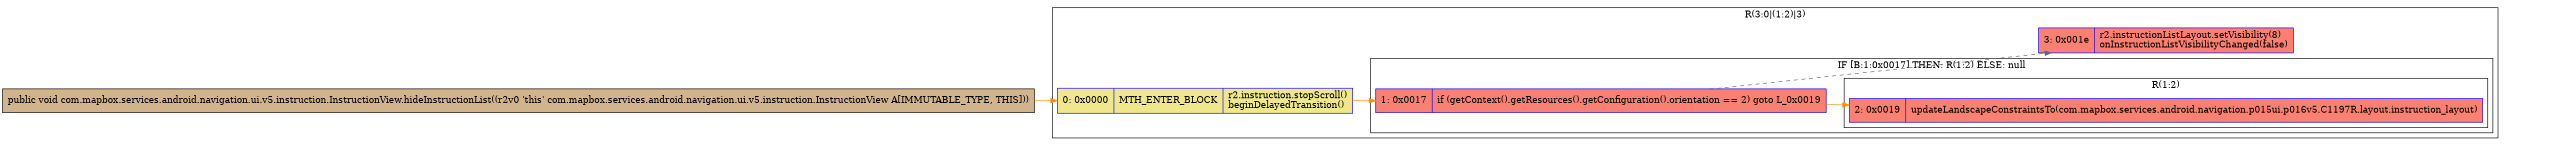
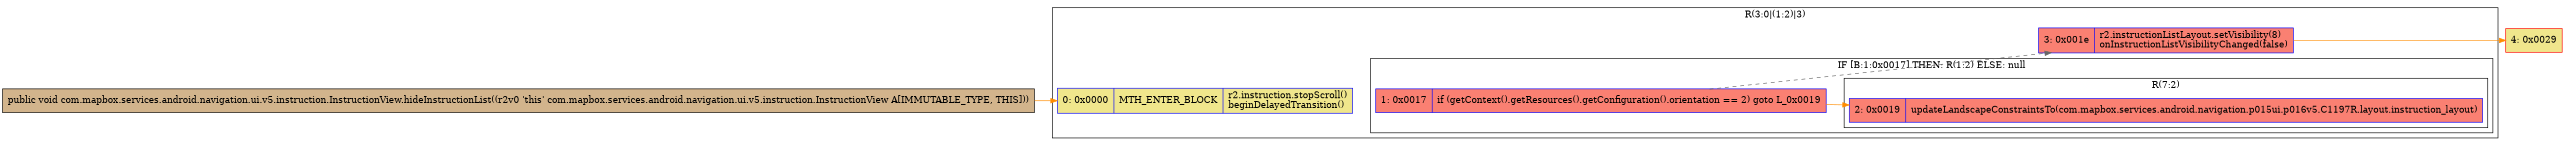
none -> (2534, 40)
(2166, 86) -> (2166, 86)
(1361, 101) -> none
